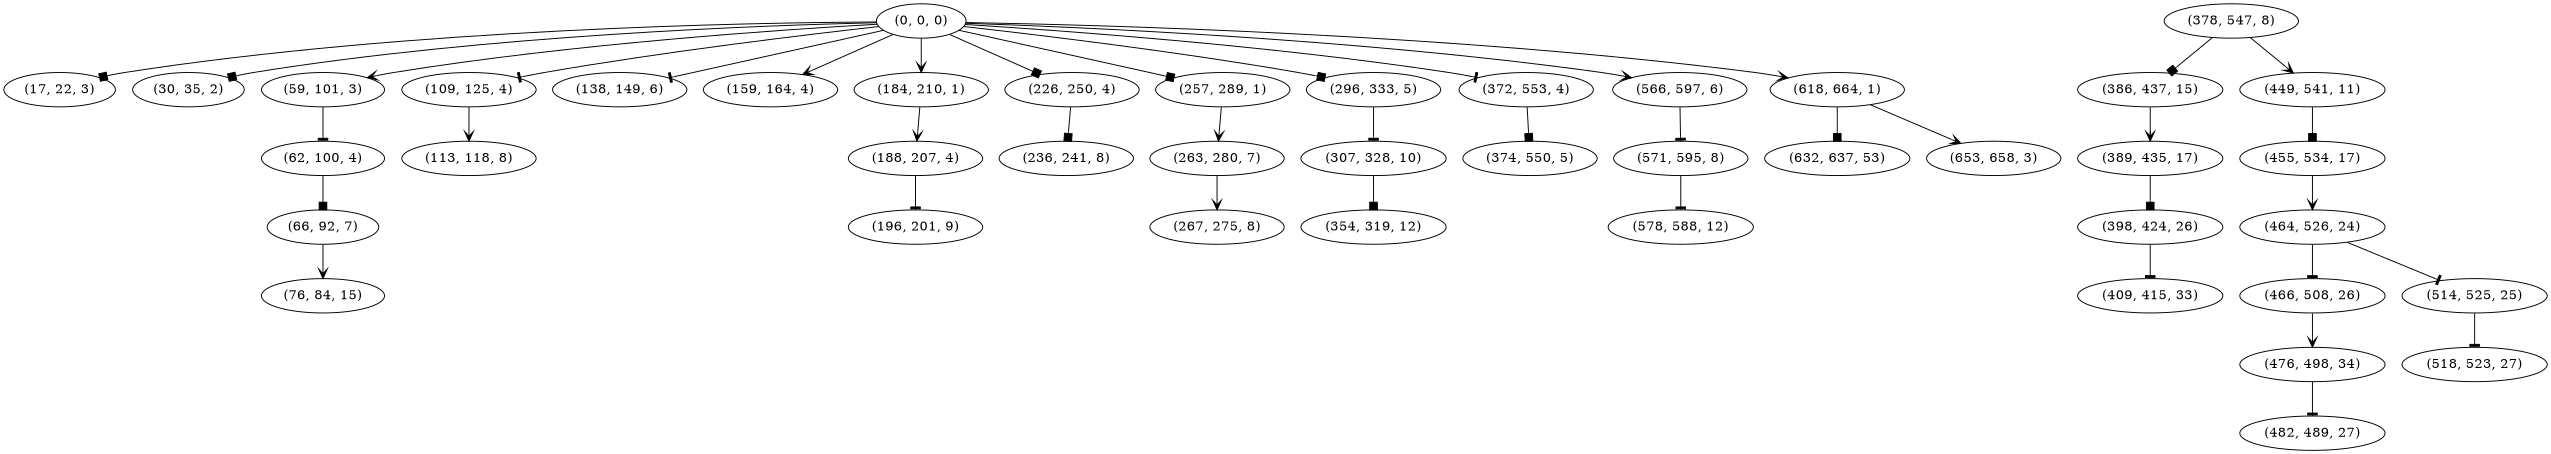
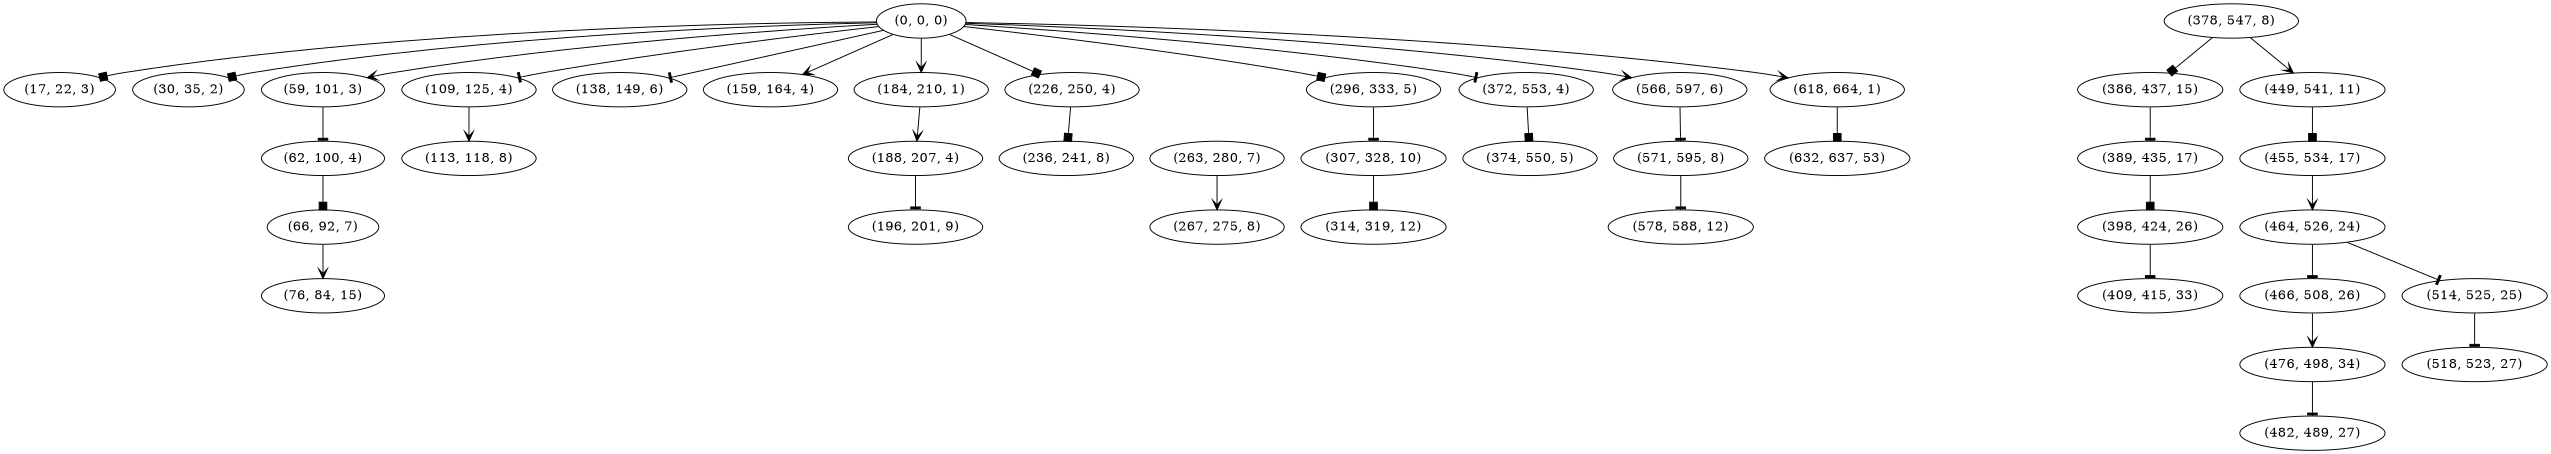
(1223, 90) -> none
(2150, 122) -> (2150, 122)
(1994, 158) -> none
(1374, 227) -> (1374, 227)
